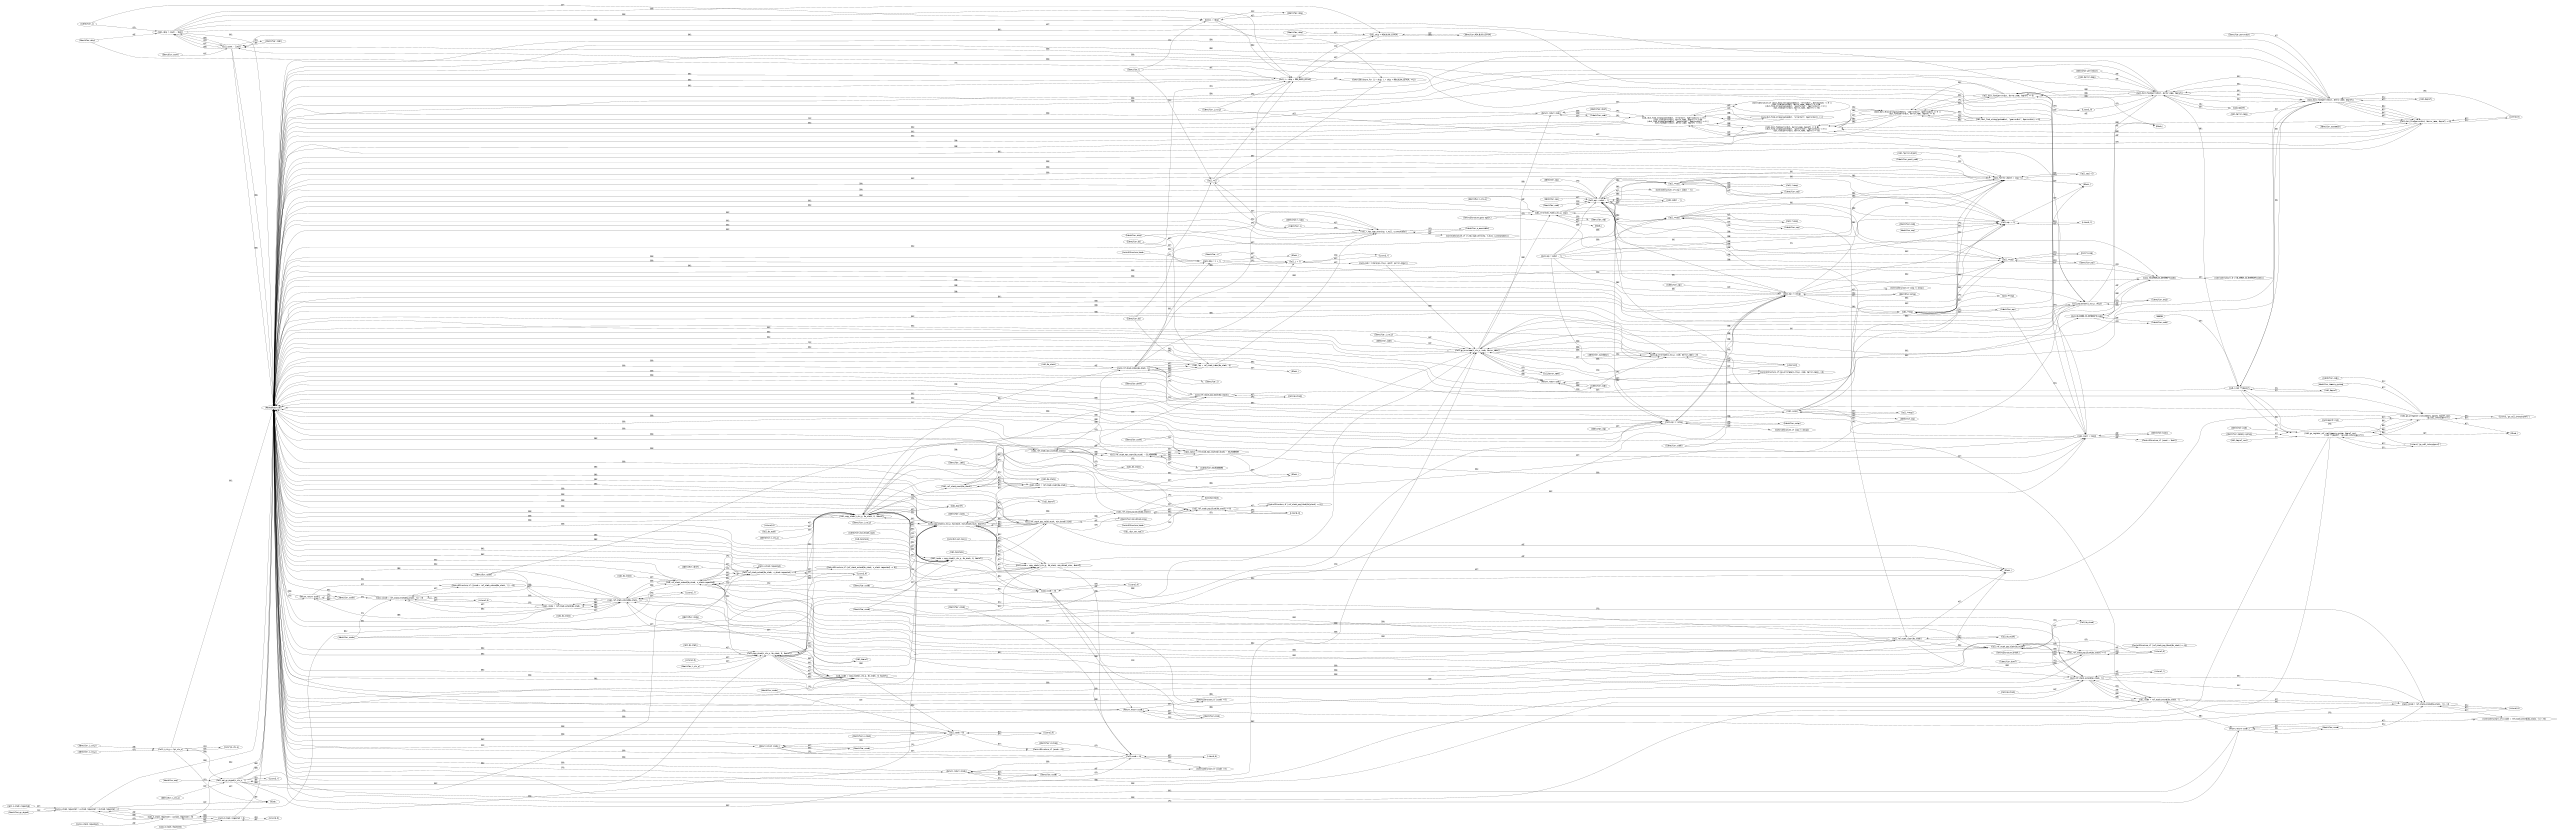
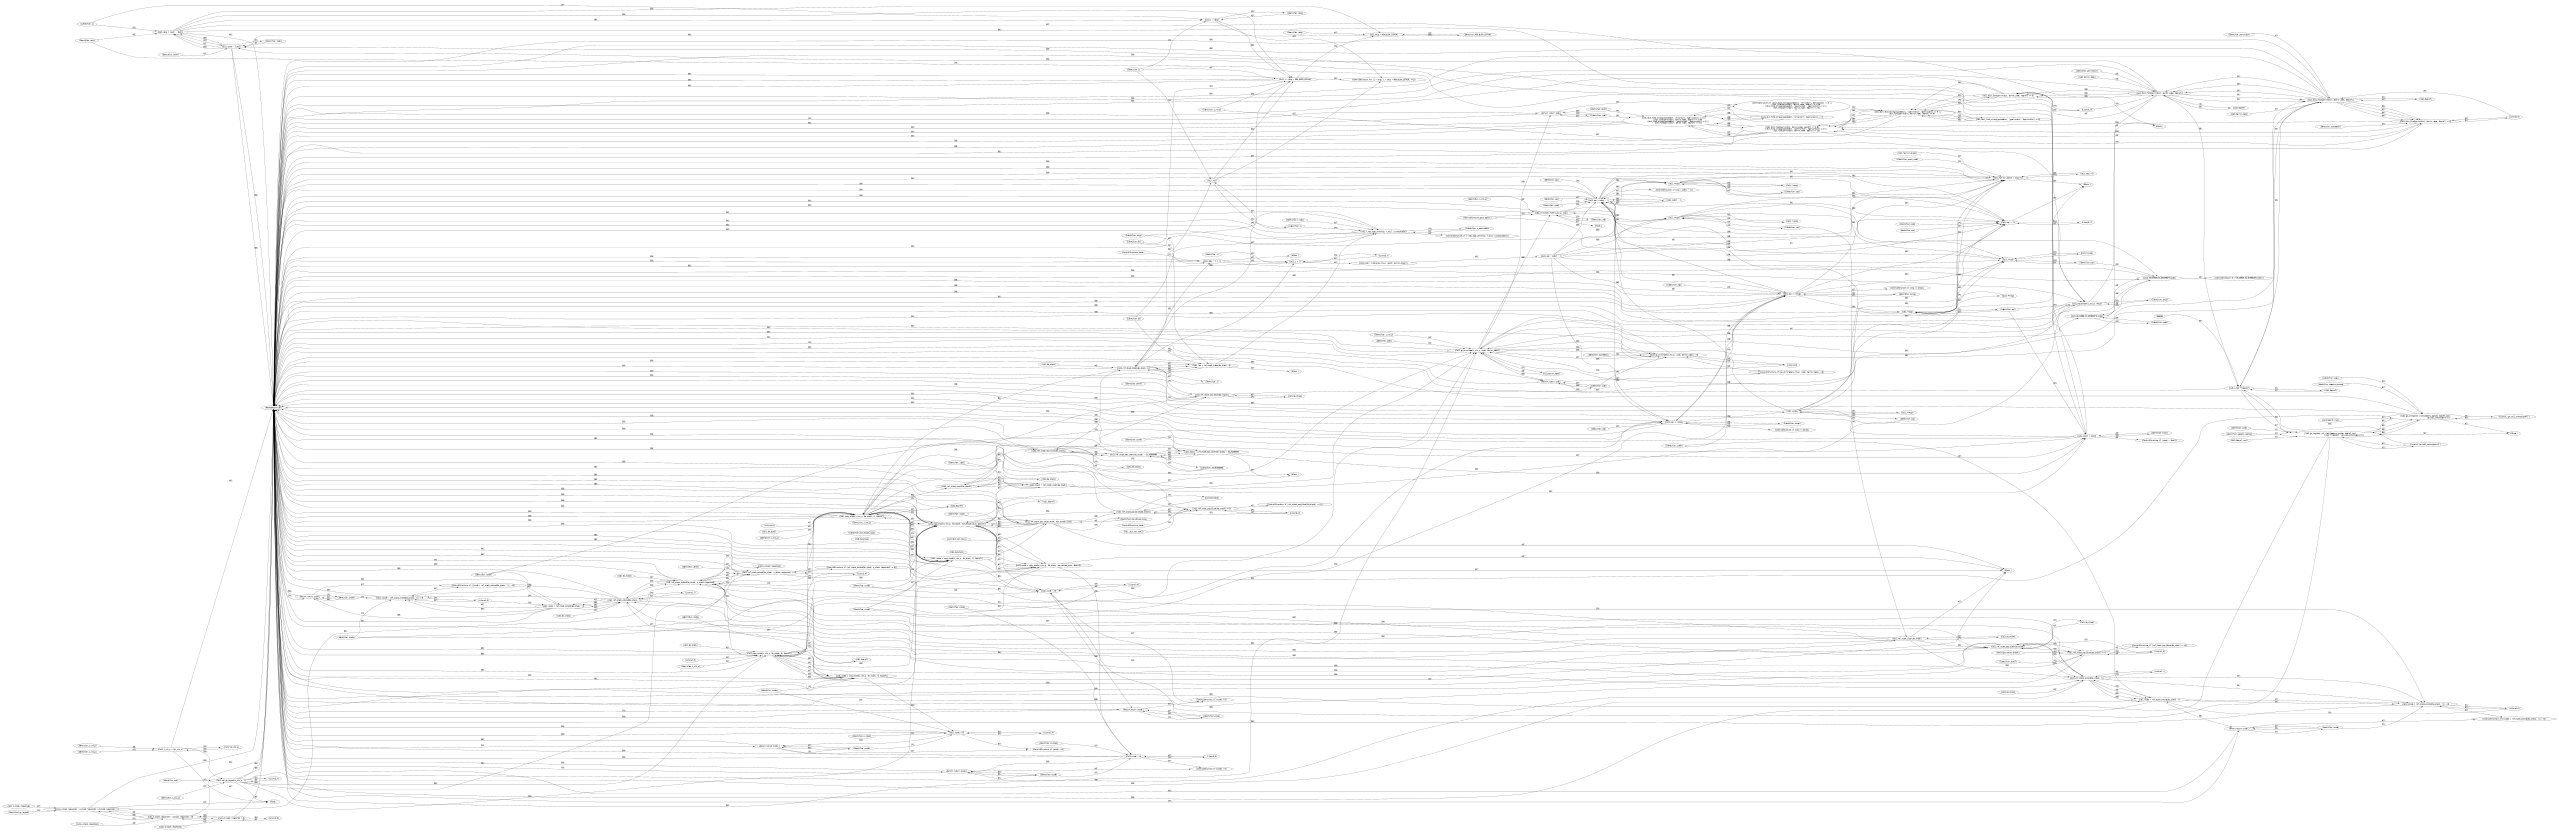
(1340, 57) -> none
(1428, 305) -> (1474, 260)
